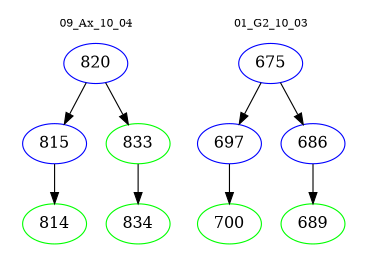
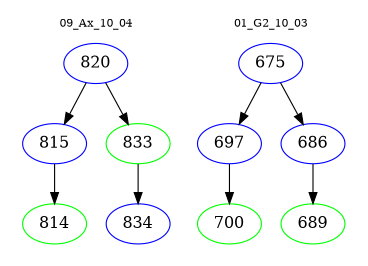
(138, 224) -> (138, 224)
